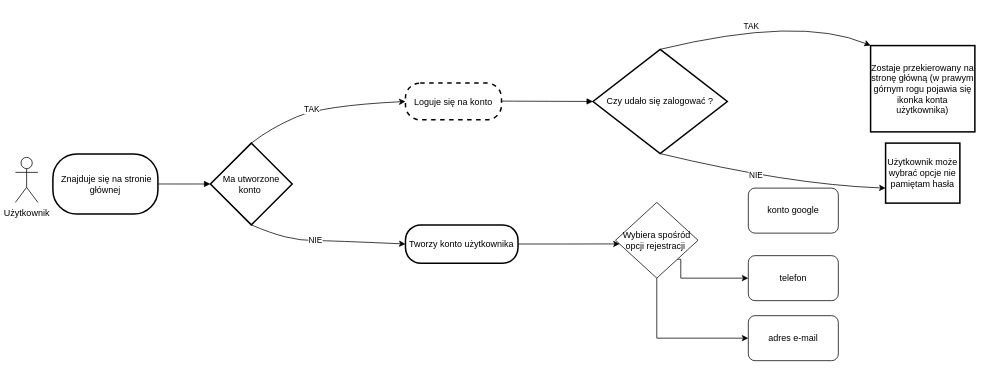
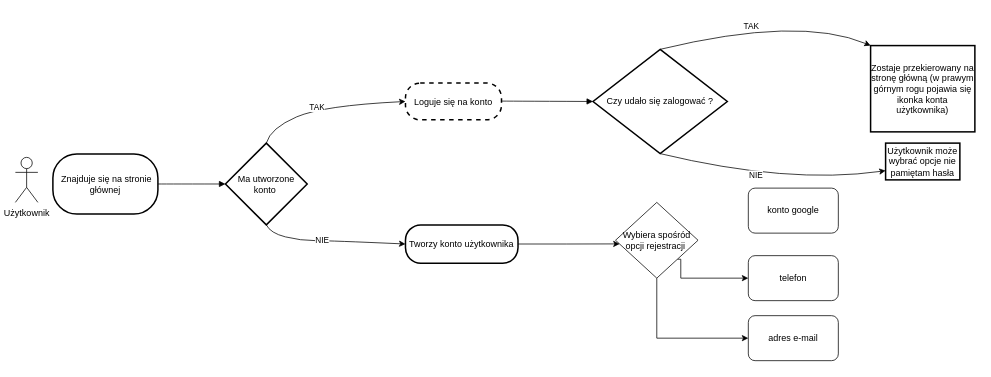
(923, 173) -> (923, 161)
(251, 184) -> (266, 184)
